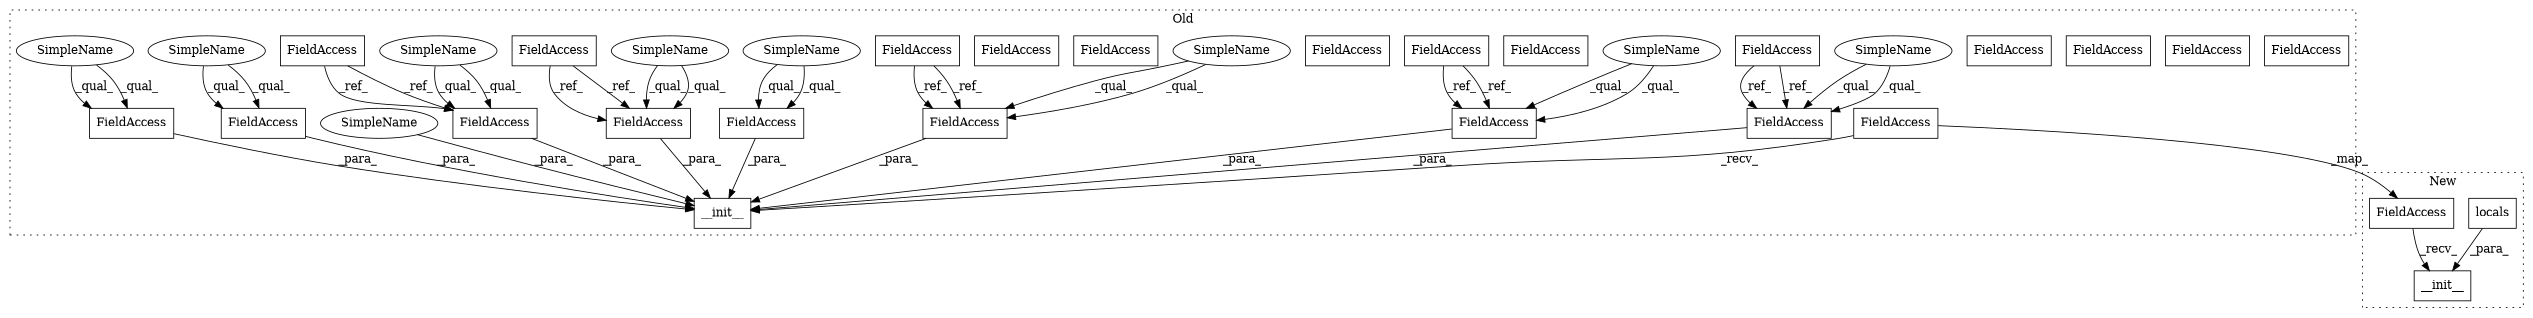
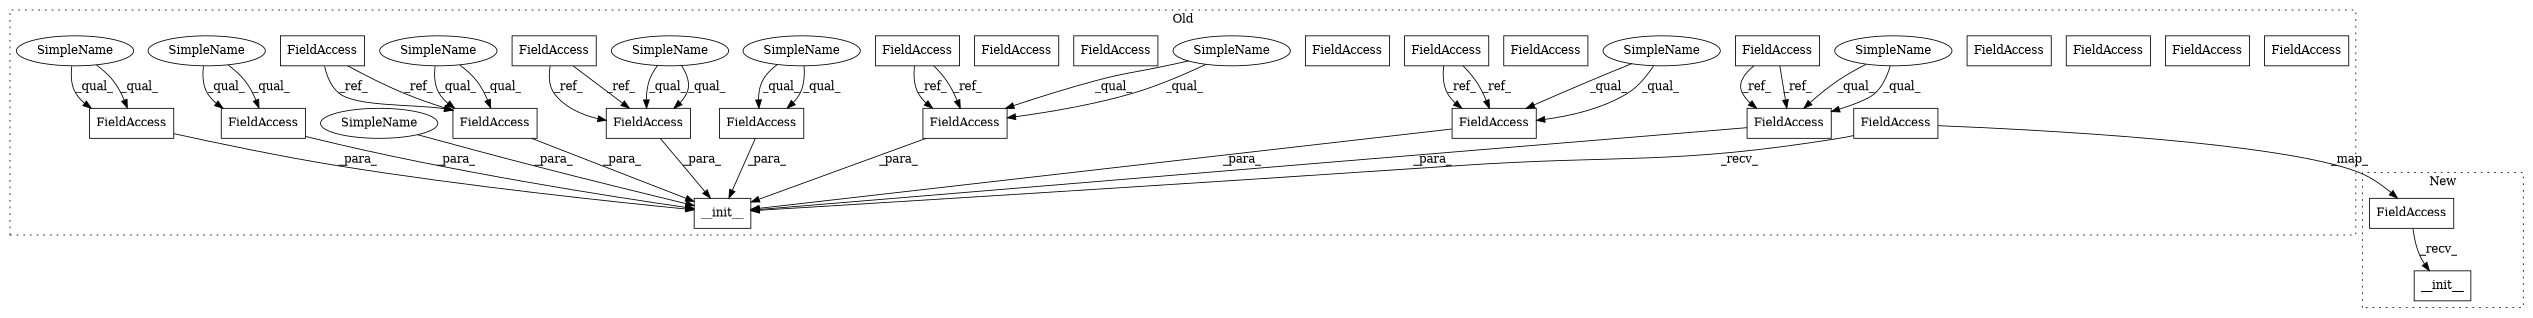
(2492, 213) -> none
